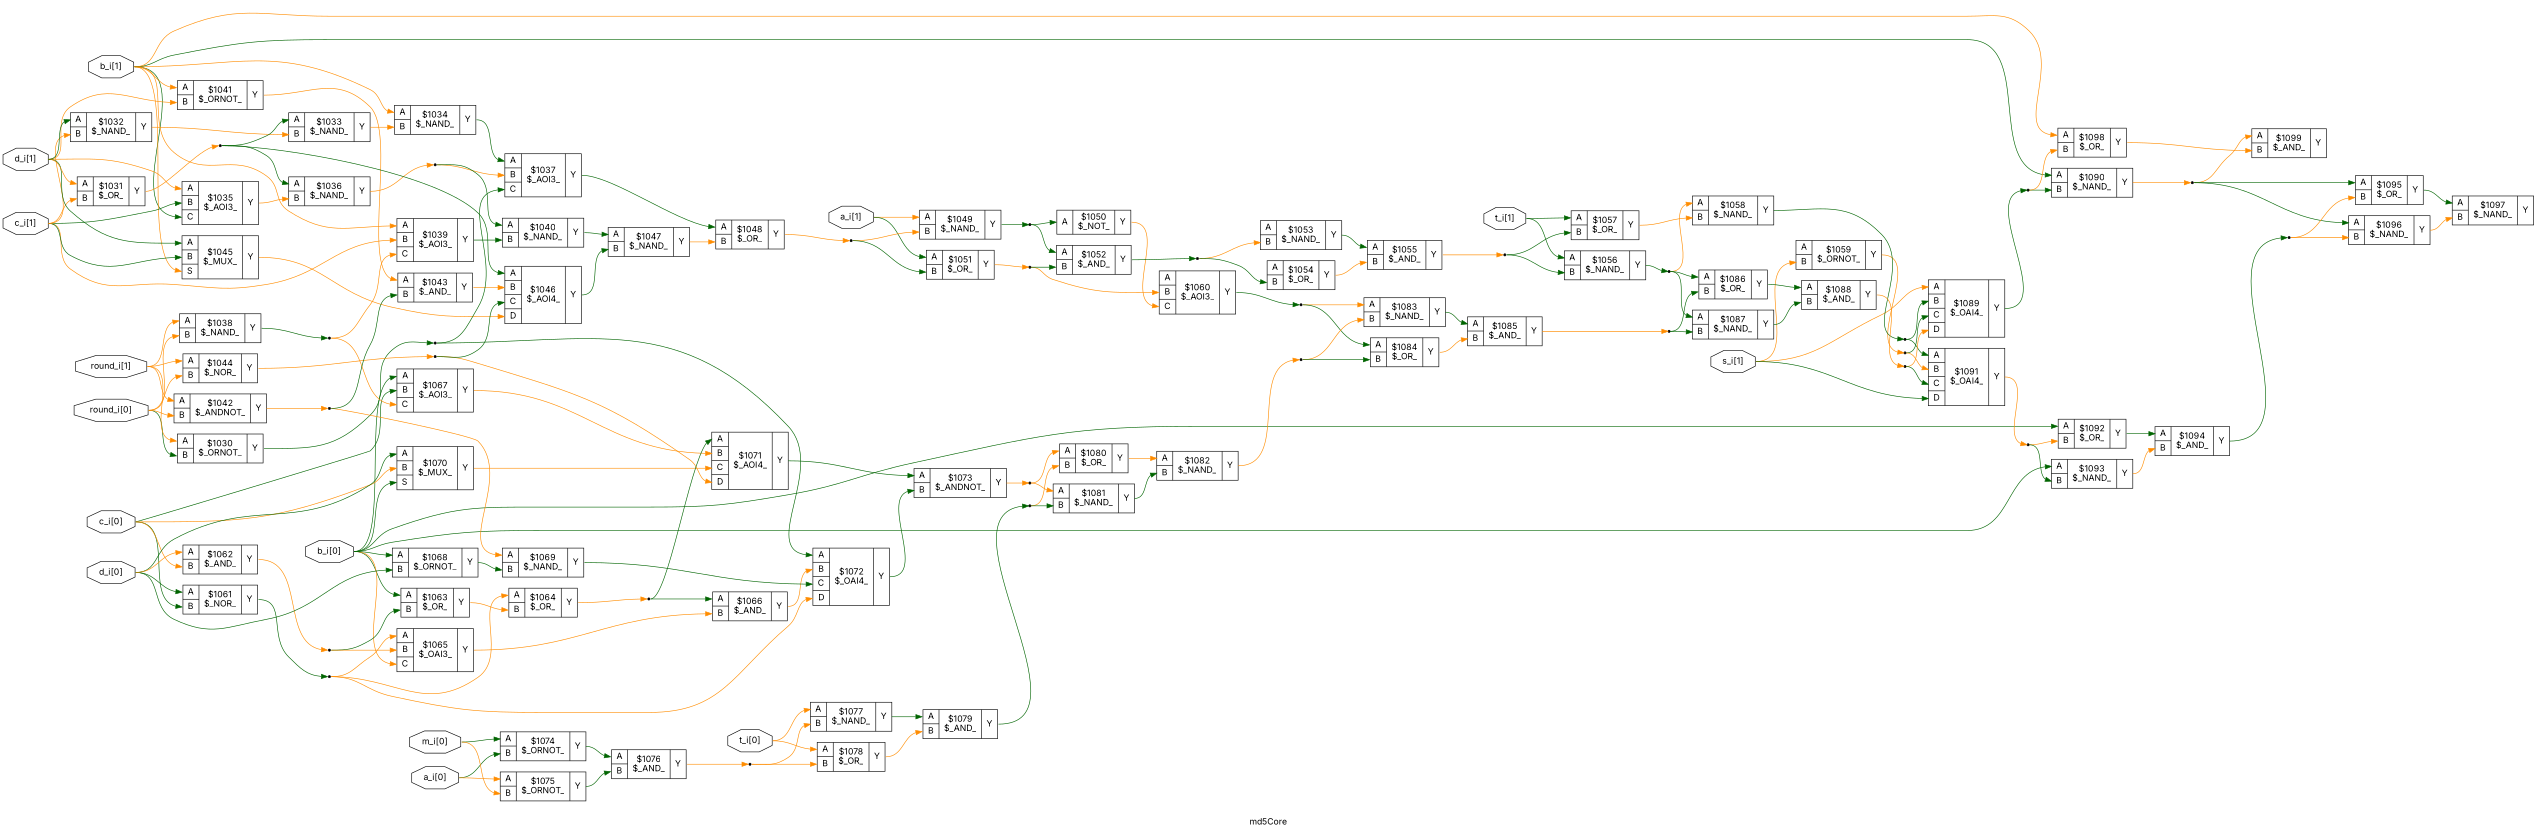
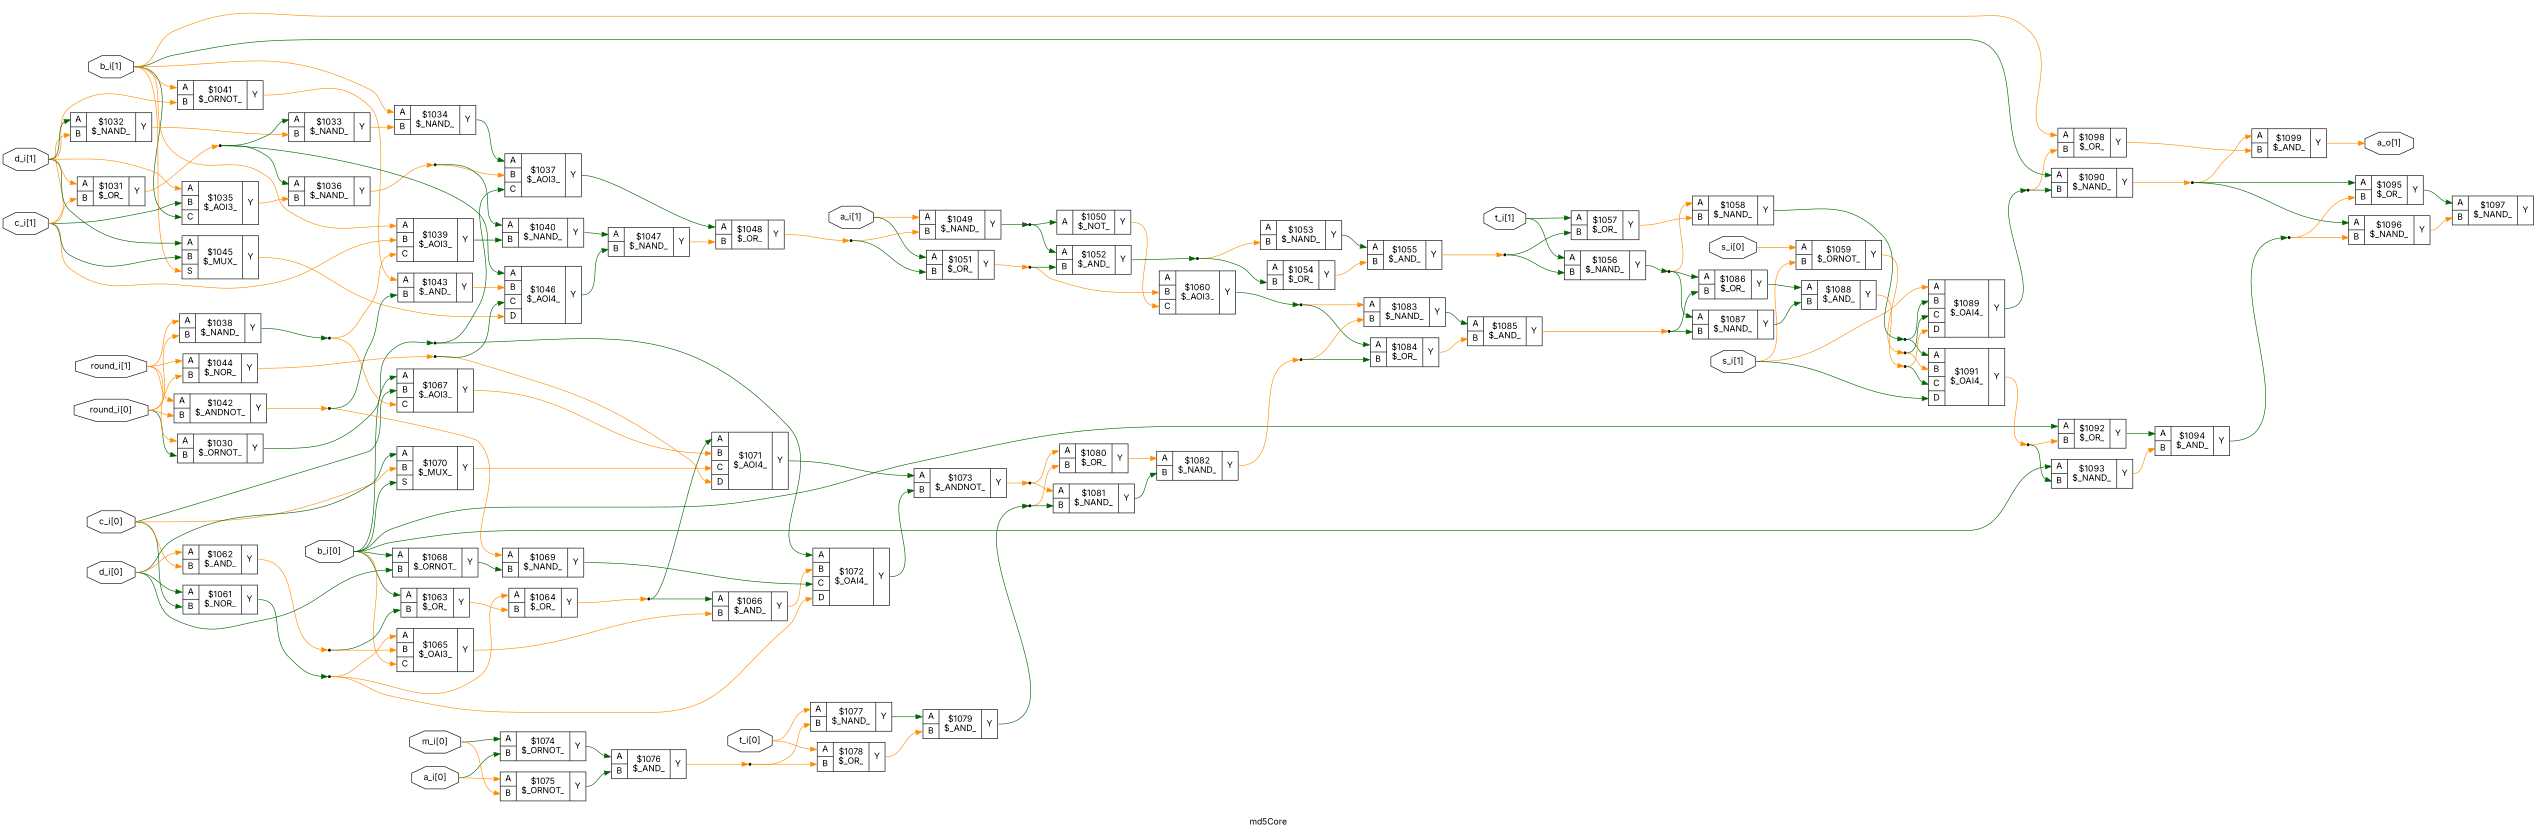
none -> (2389, 143)
none -> (1733, 247)
